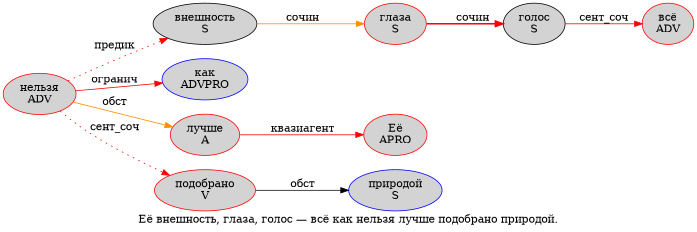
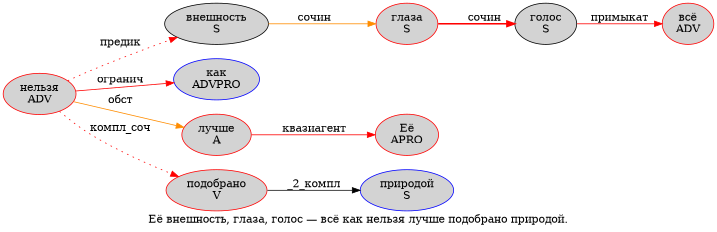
(604, 18) -> (620, 18)
(115, 127) -> (120, 128)
(303, 185) -> (314, 185)
